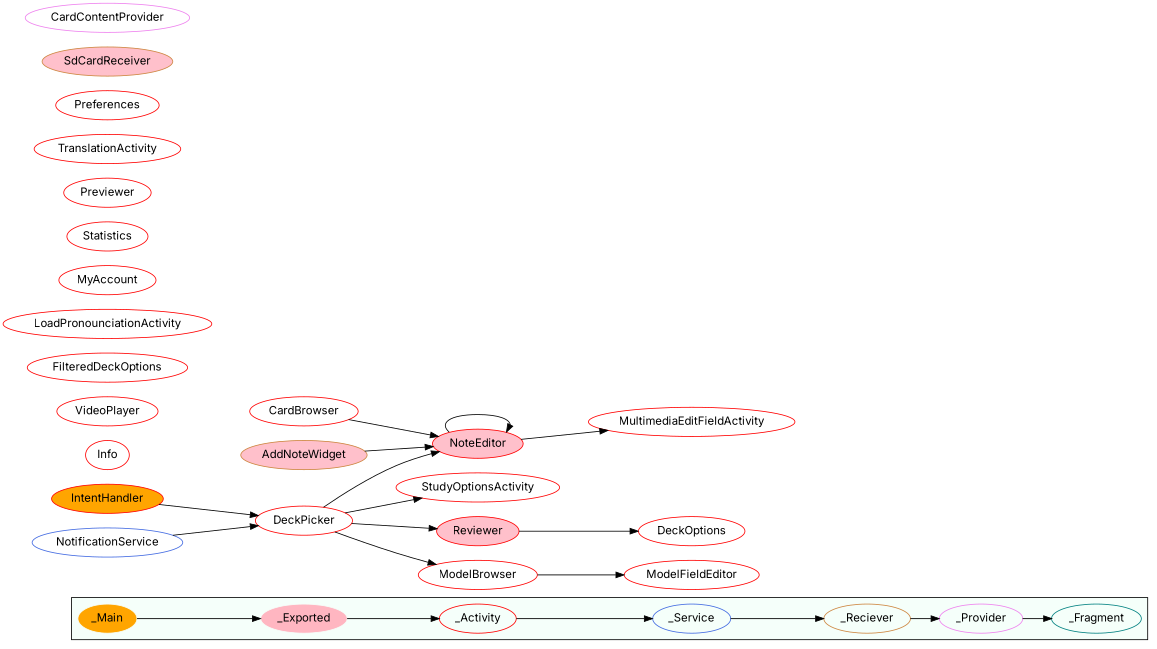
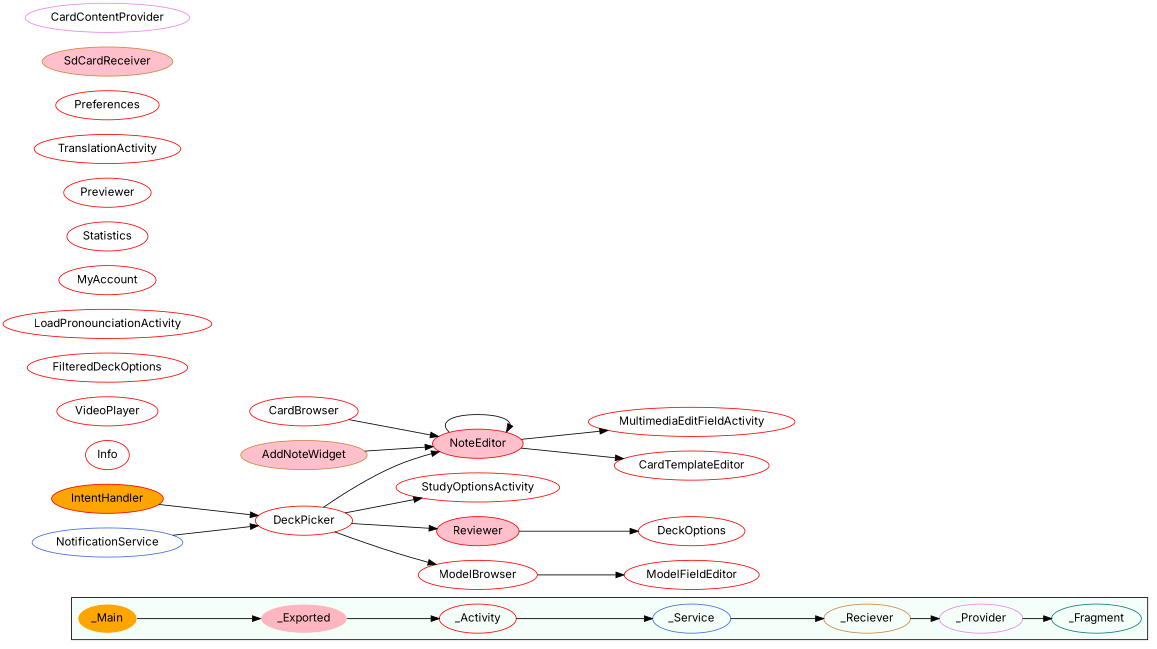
none -> (692, 466)
